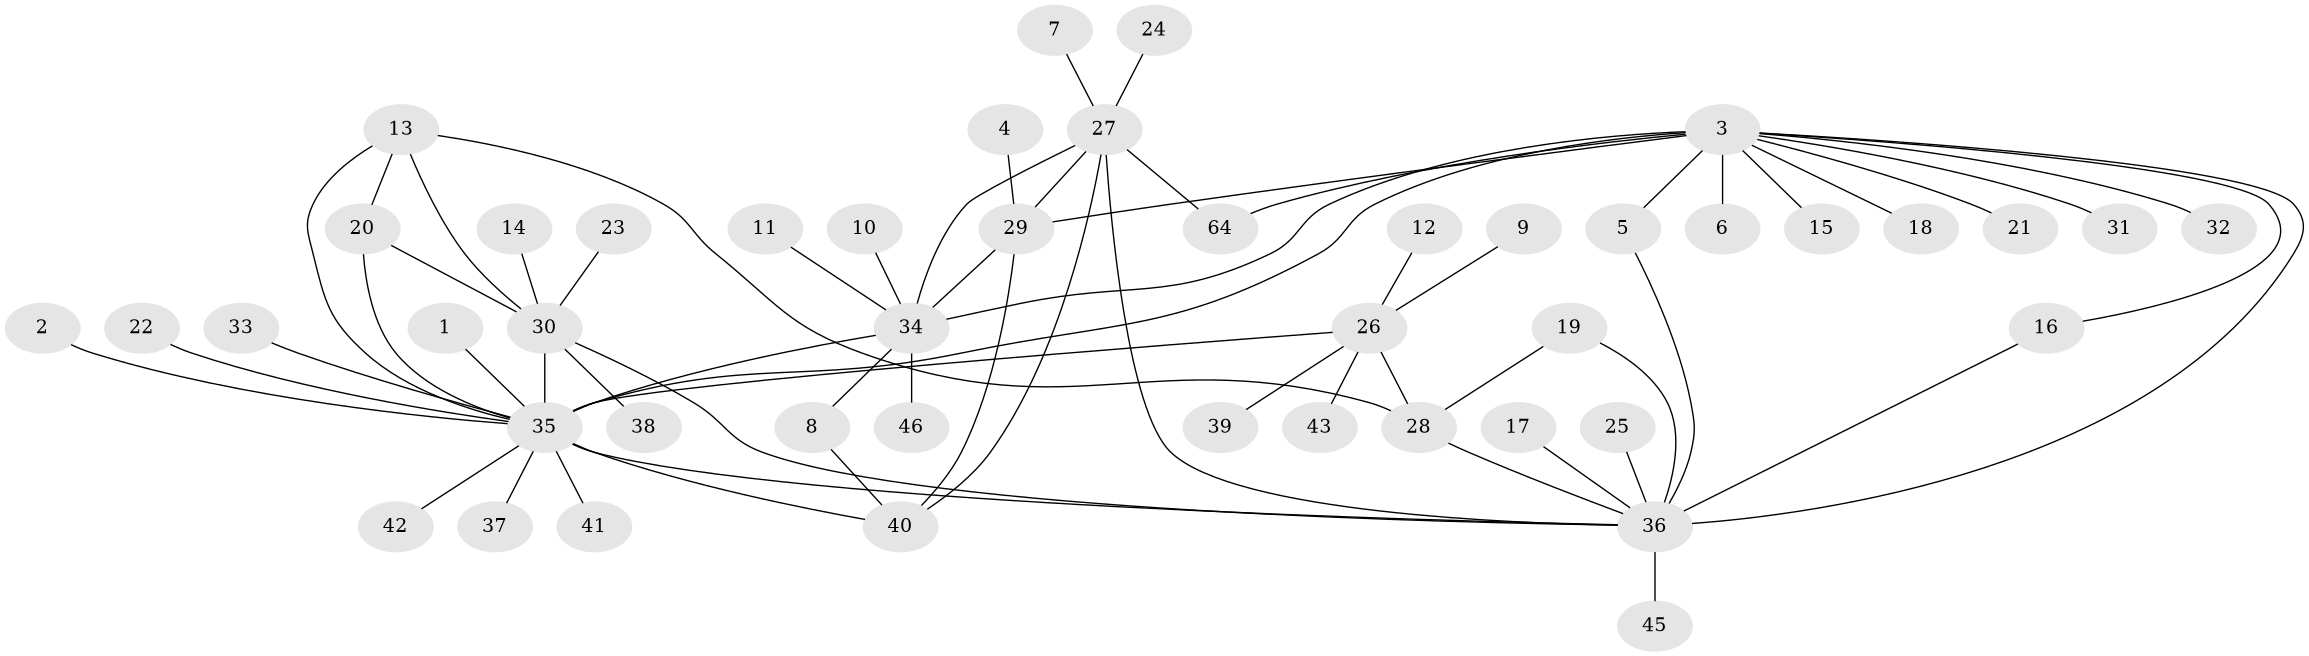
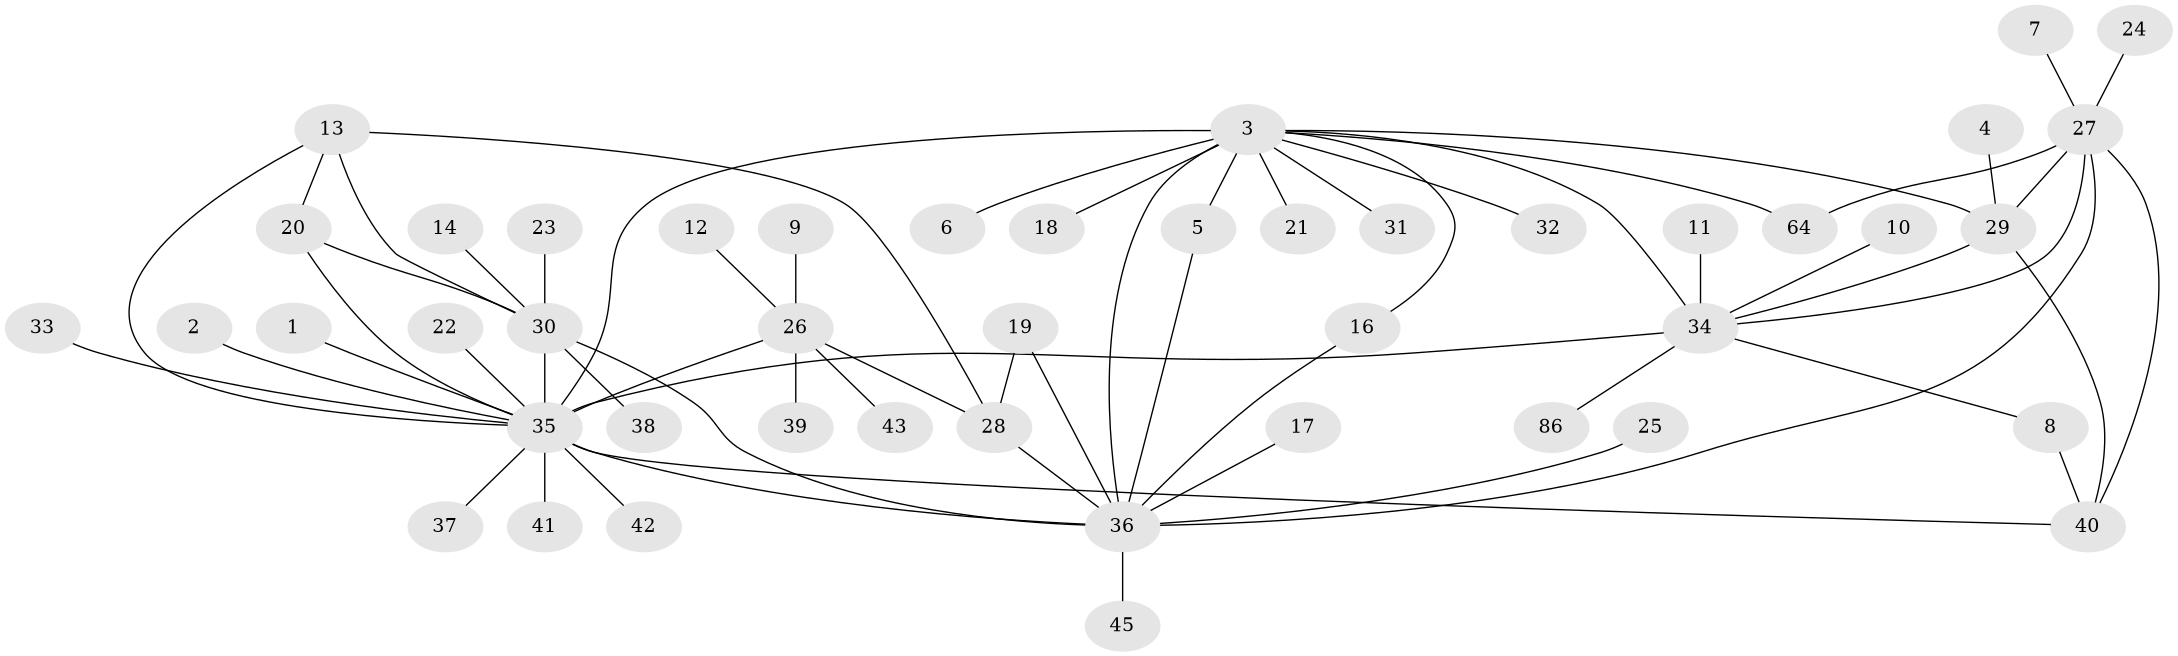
(1822, 229) -> none
(912, 428) -> (1552, 428)
